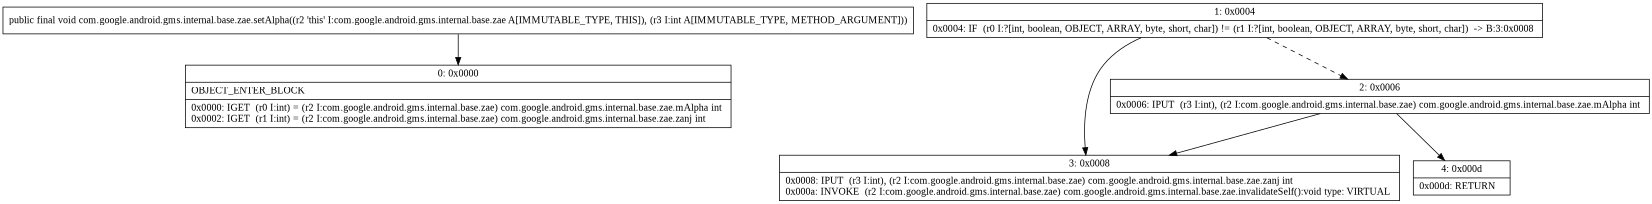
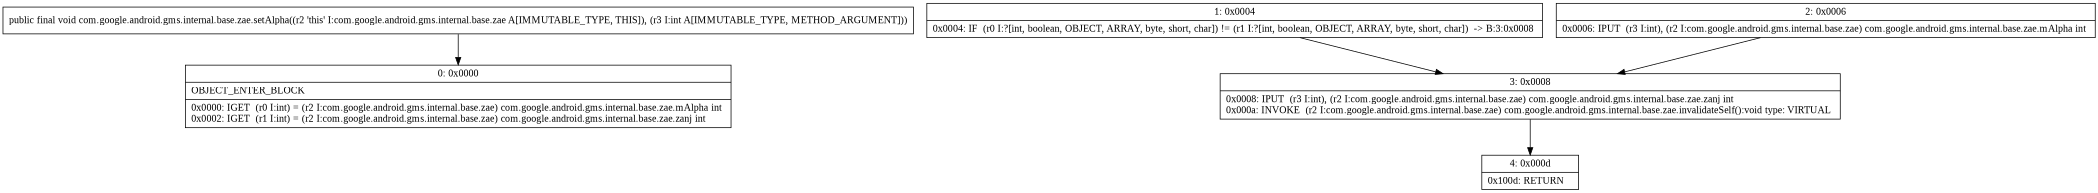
(1304, 57) -> none
(1418, 134) -> (1530, 133)
(1462, 186) -> (1530, 181)
